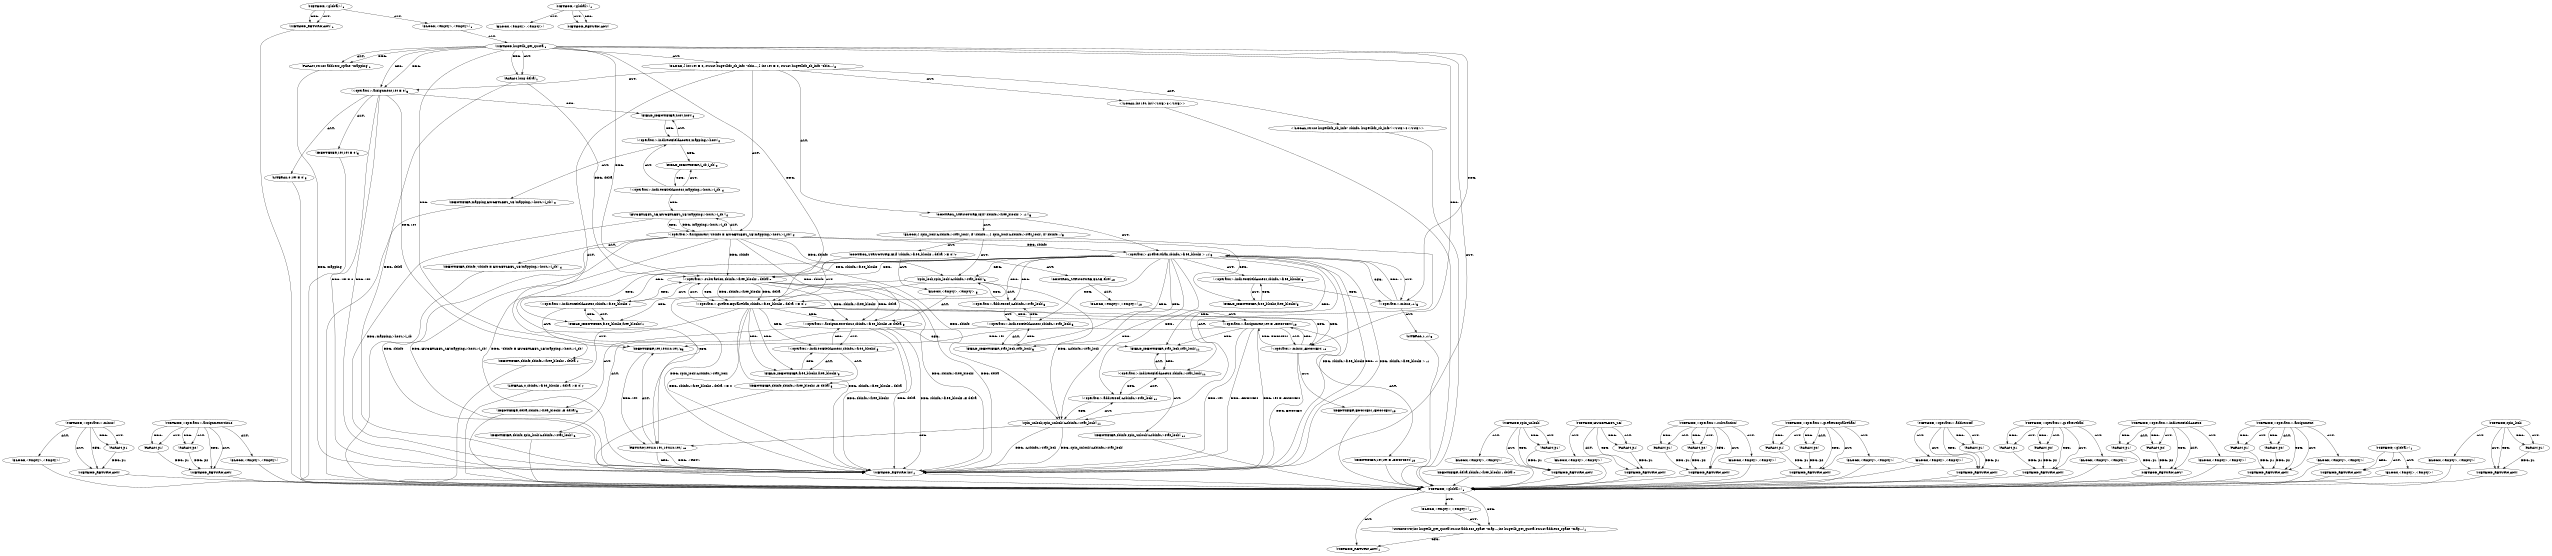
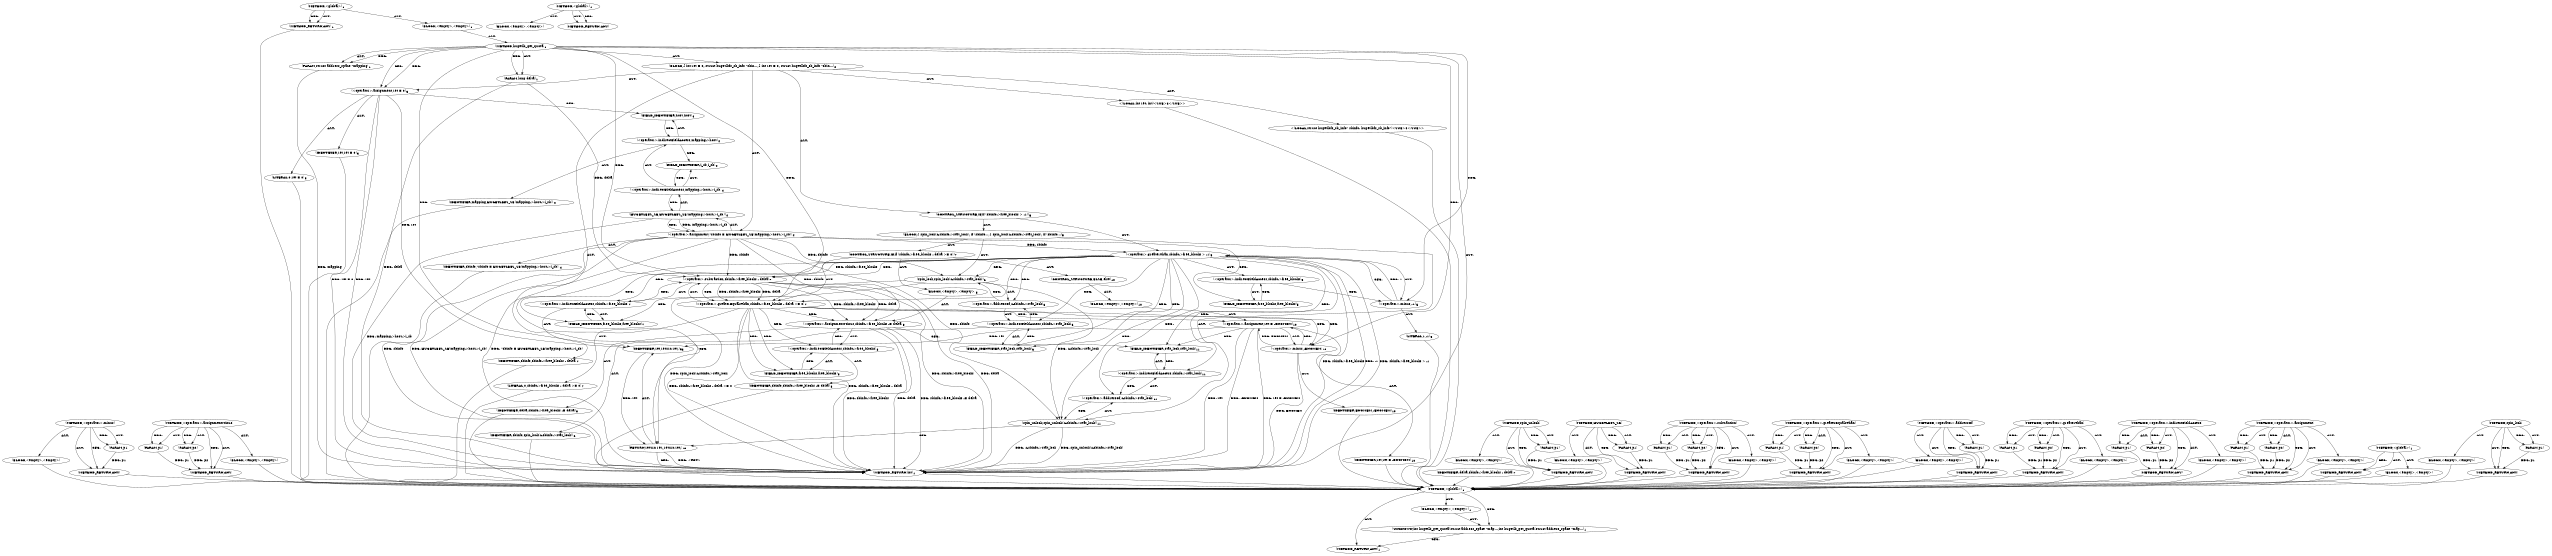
none -> (681, 204)
(1140, 436) -> none
